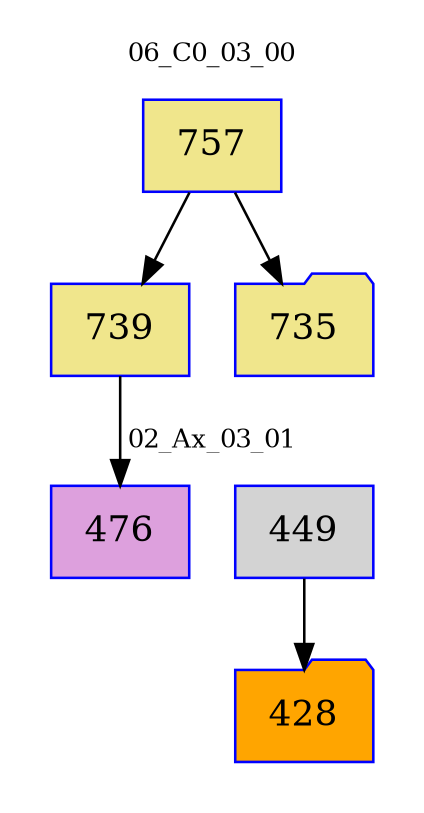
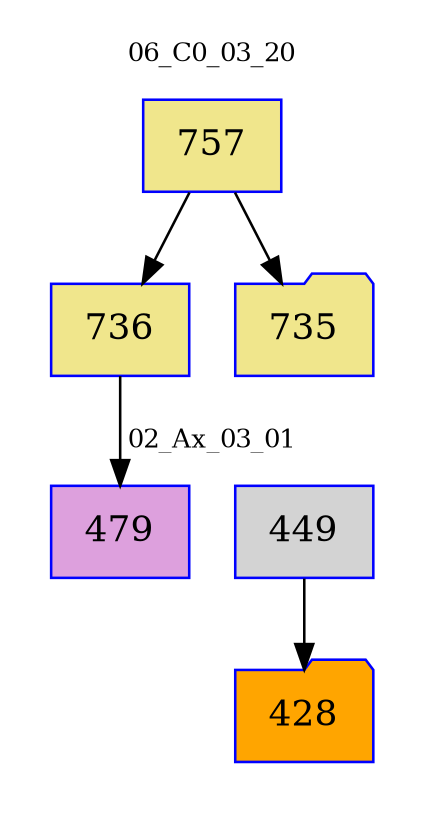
(212, 55) -> (212, 55)
(120, 330) -> (120, 330)
(120, 532) -> (120, 532)
